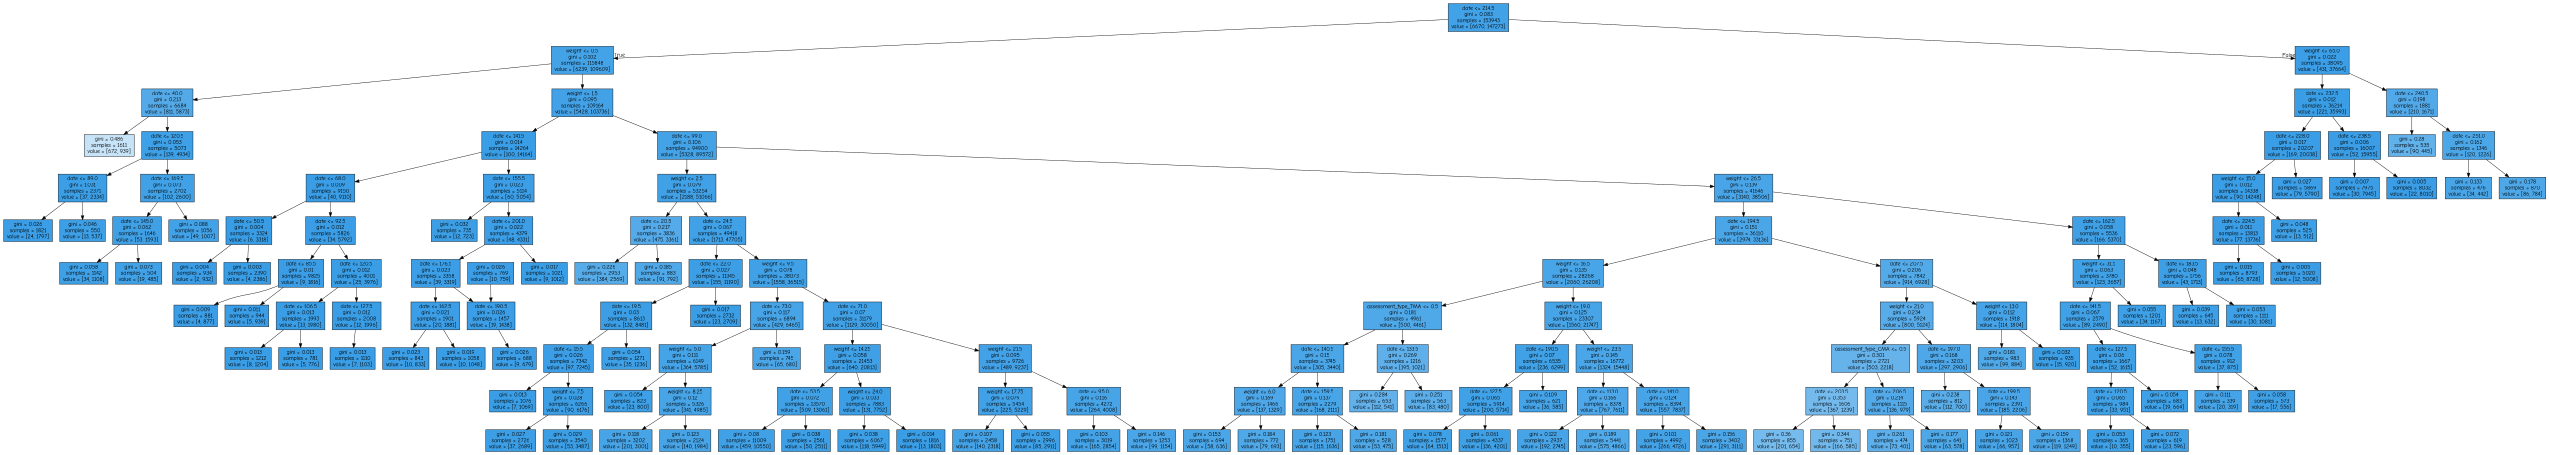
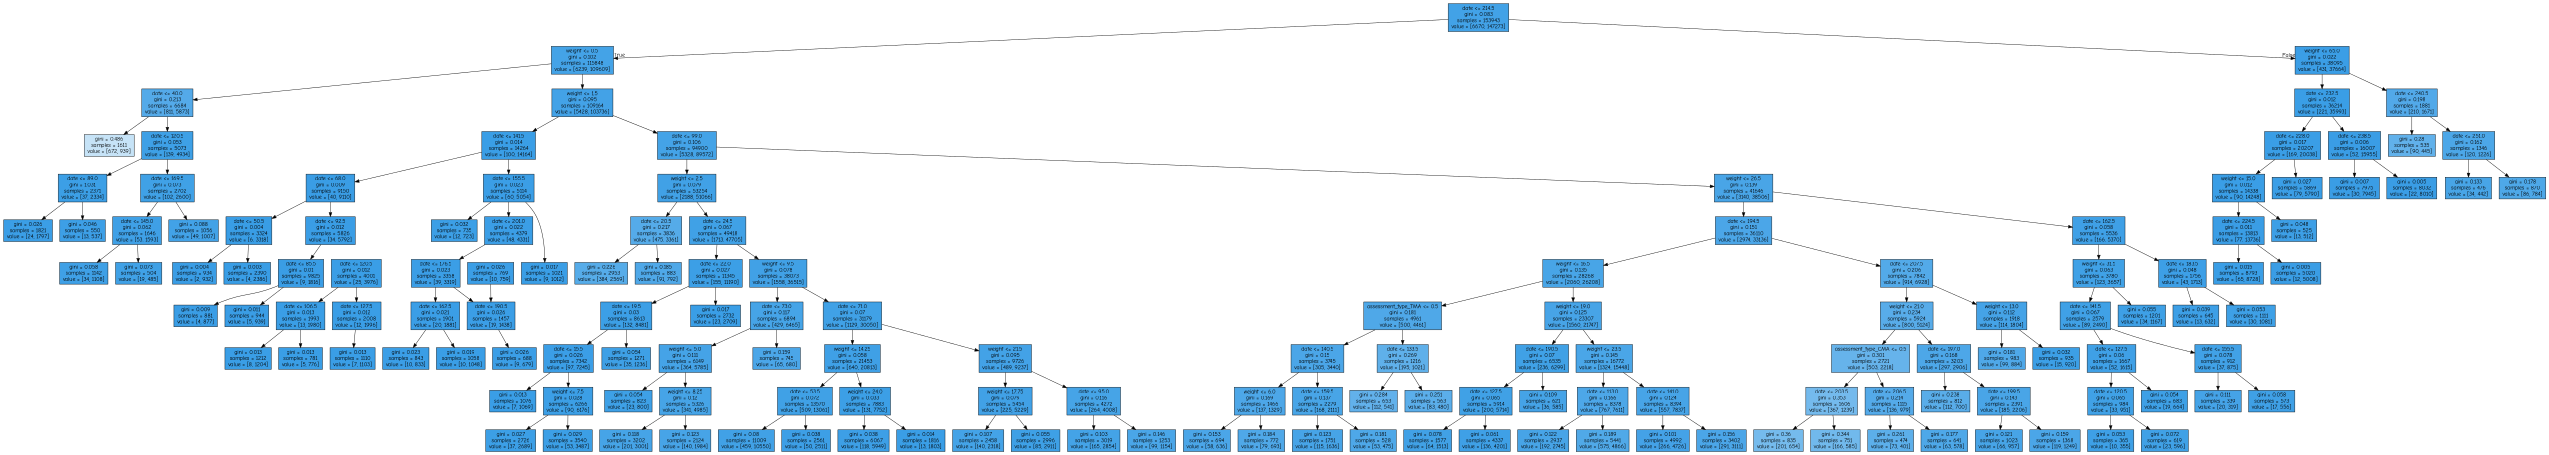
(342, 250) -> none
(526, 252) -> (541, 228)
(1778, 441) -> (1778, 441)
